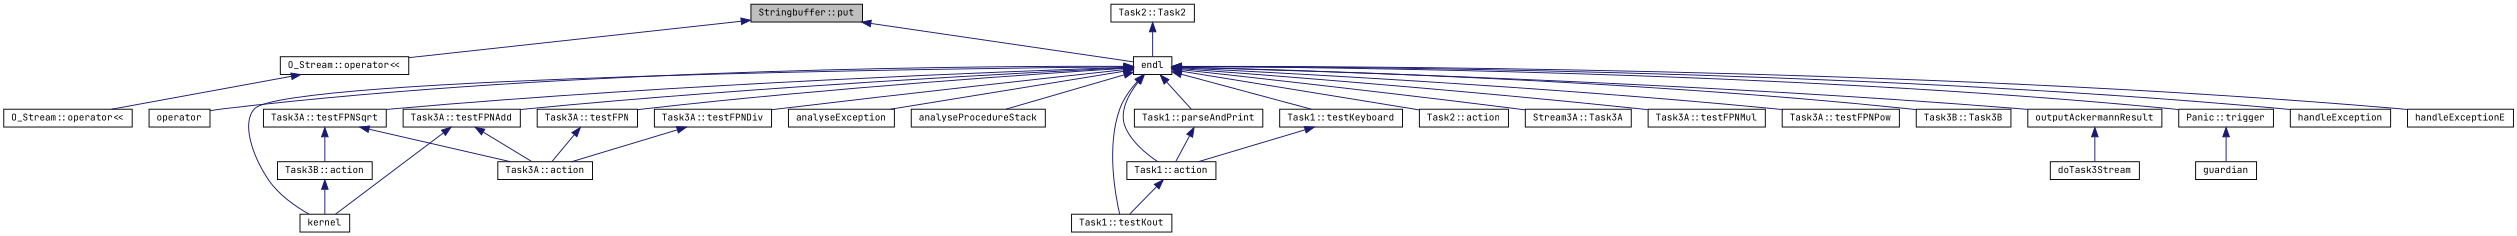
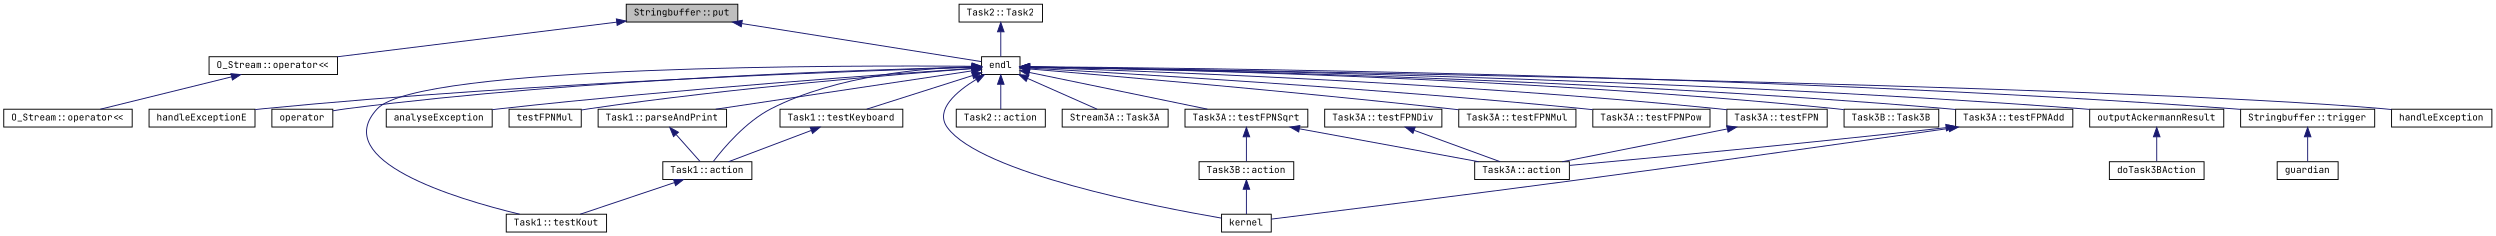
(948, 89) -> none
(978, 118) -> (545, 118)
(2226, 118) -> (2308, 118)
(2095, 171) -> (2157, 171)
